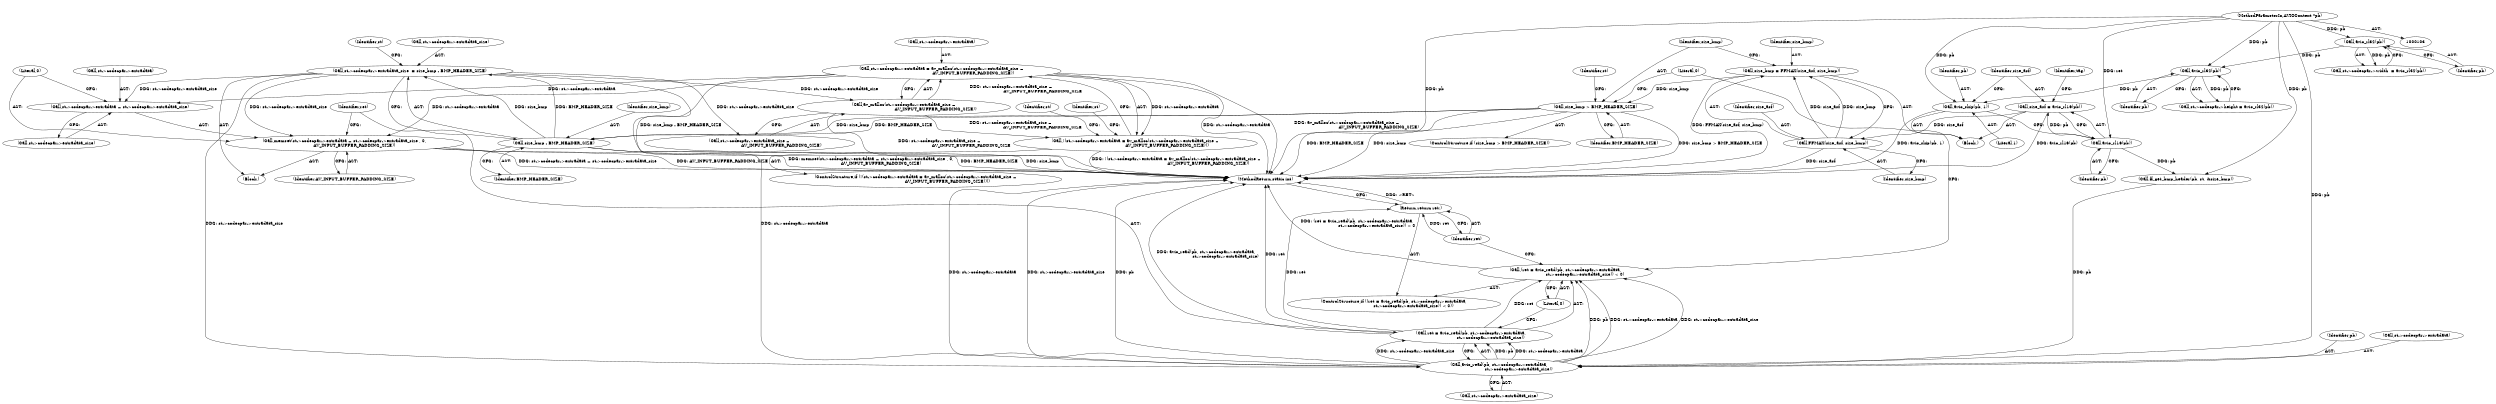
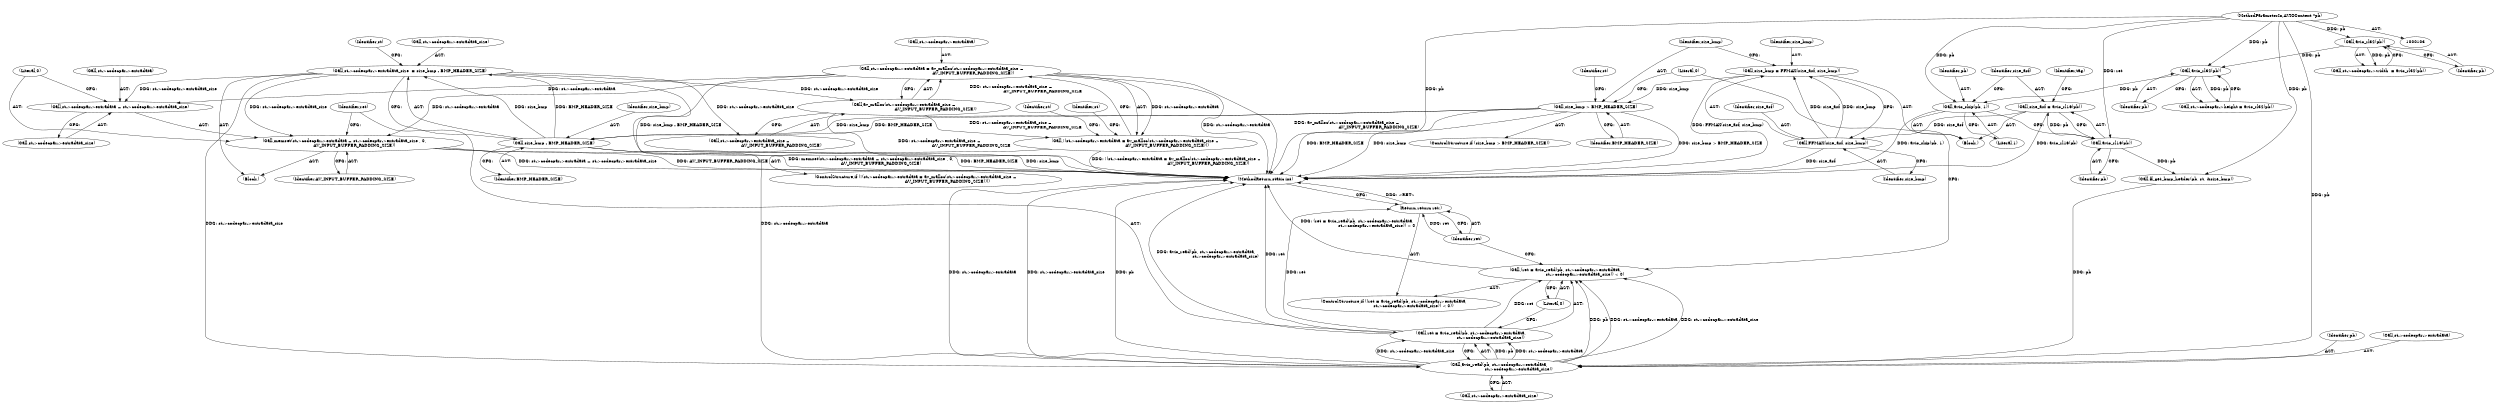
none -> (1972, 133)
